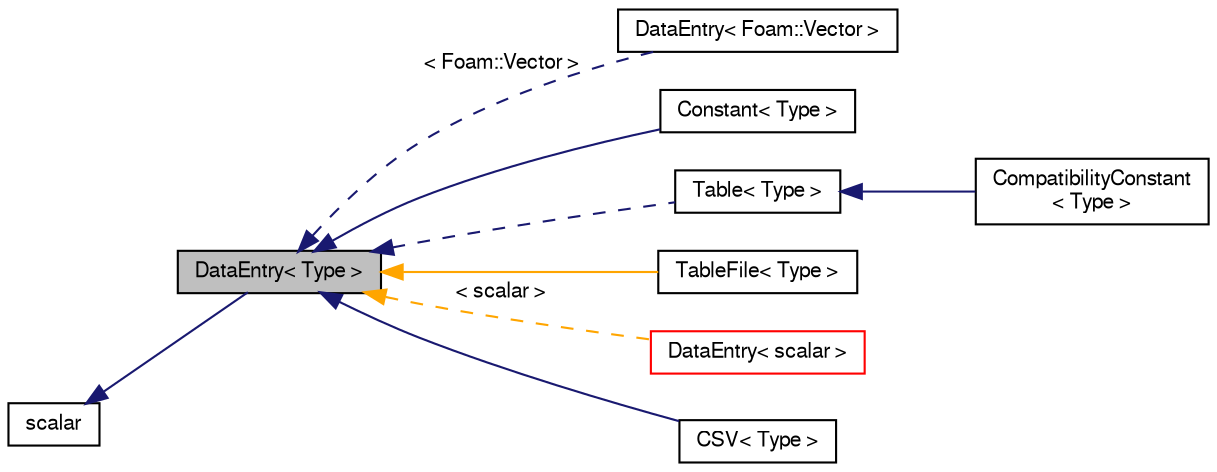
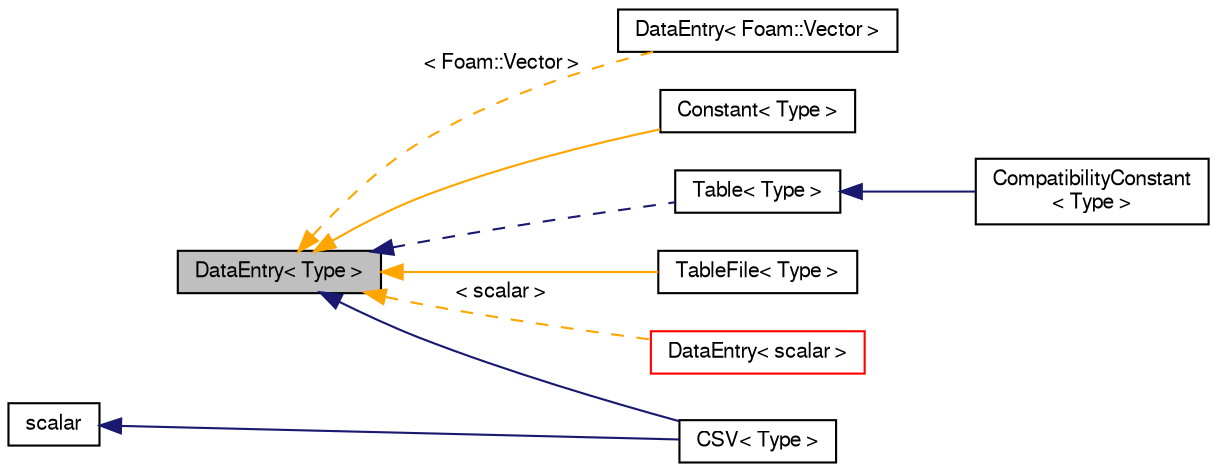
(469, 116) -> (469, 116)
(492, 173) -> (492, 173)
(176, 342) -> (400, 433)
